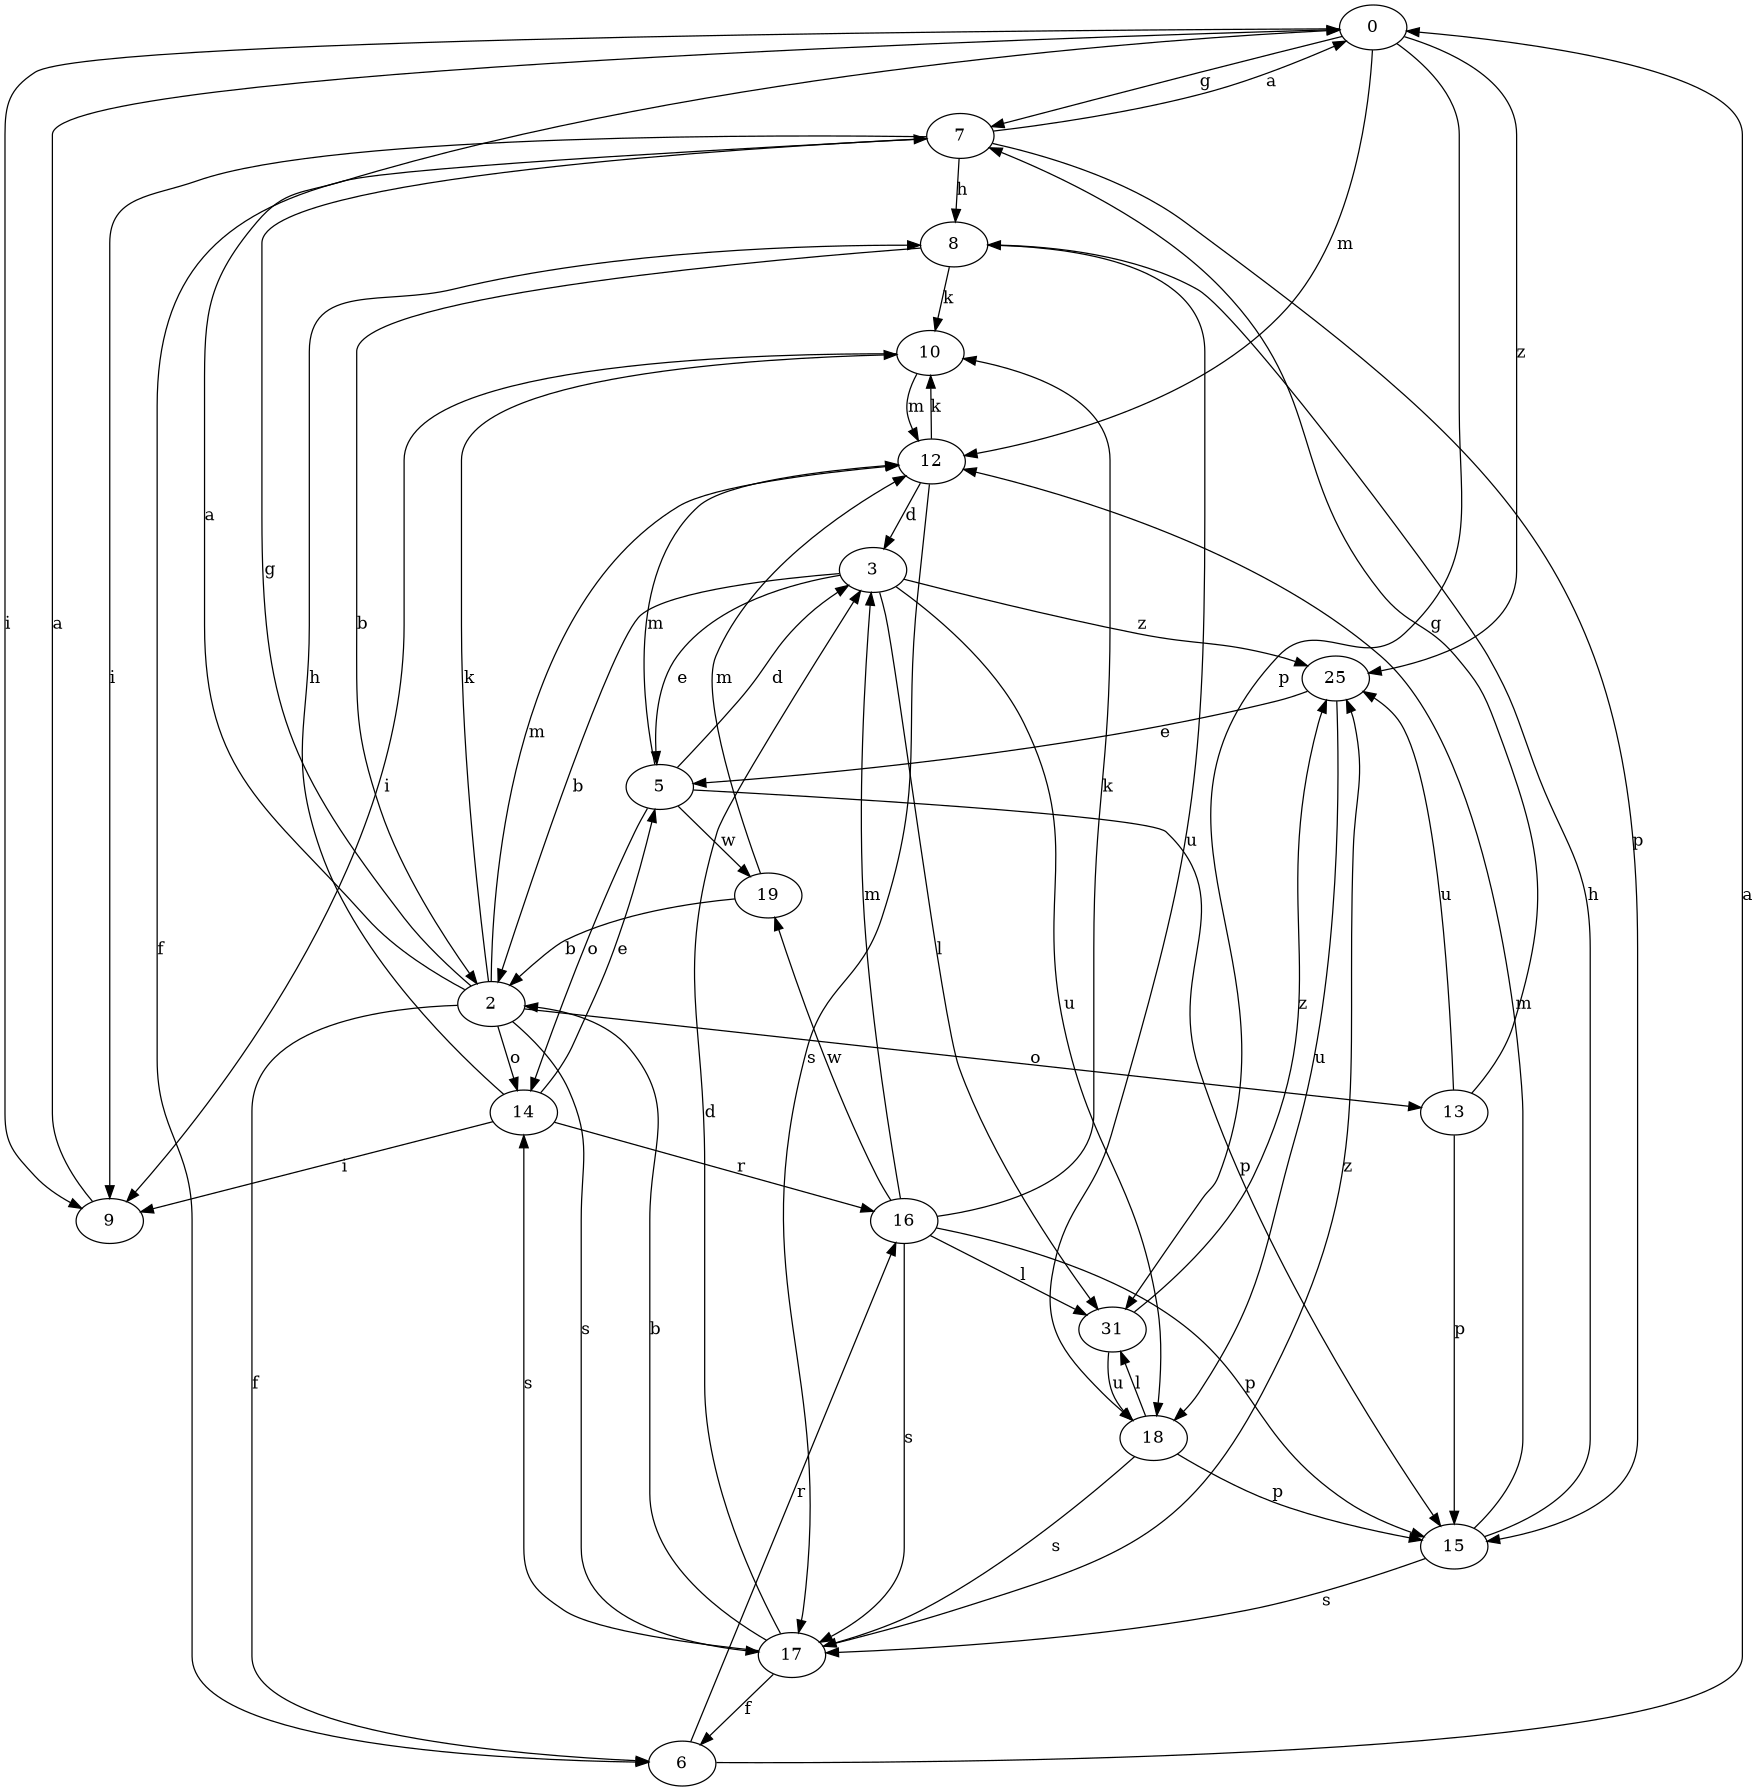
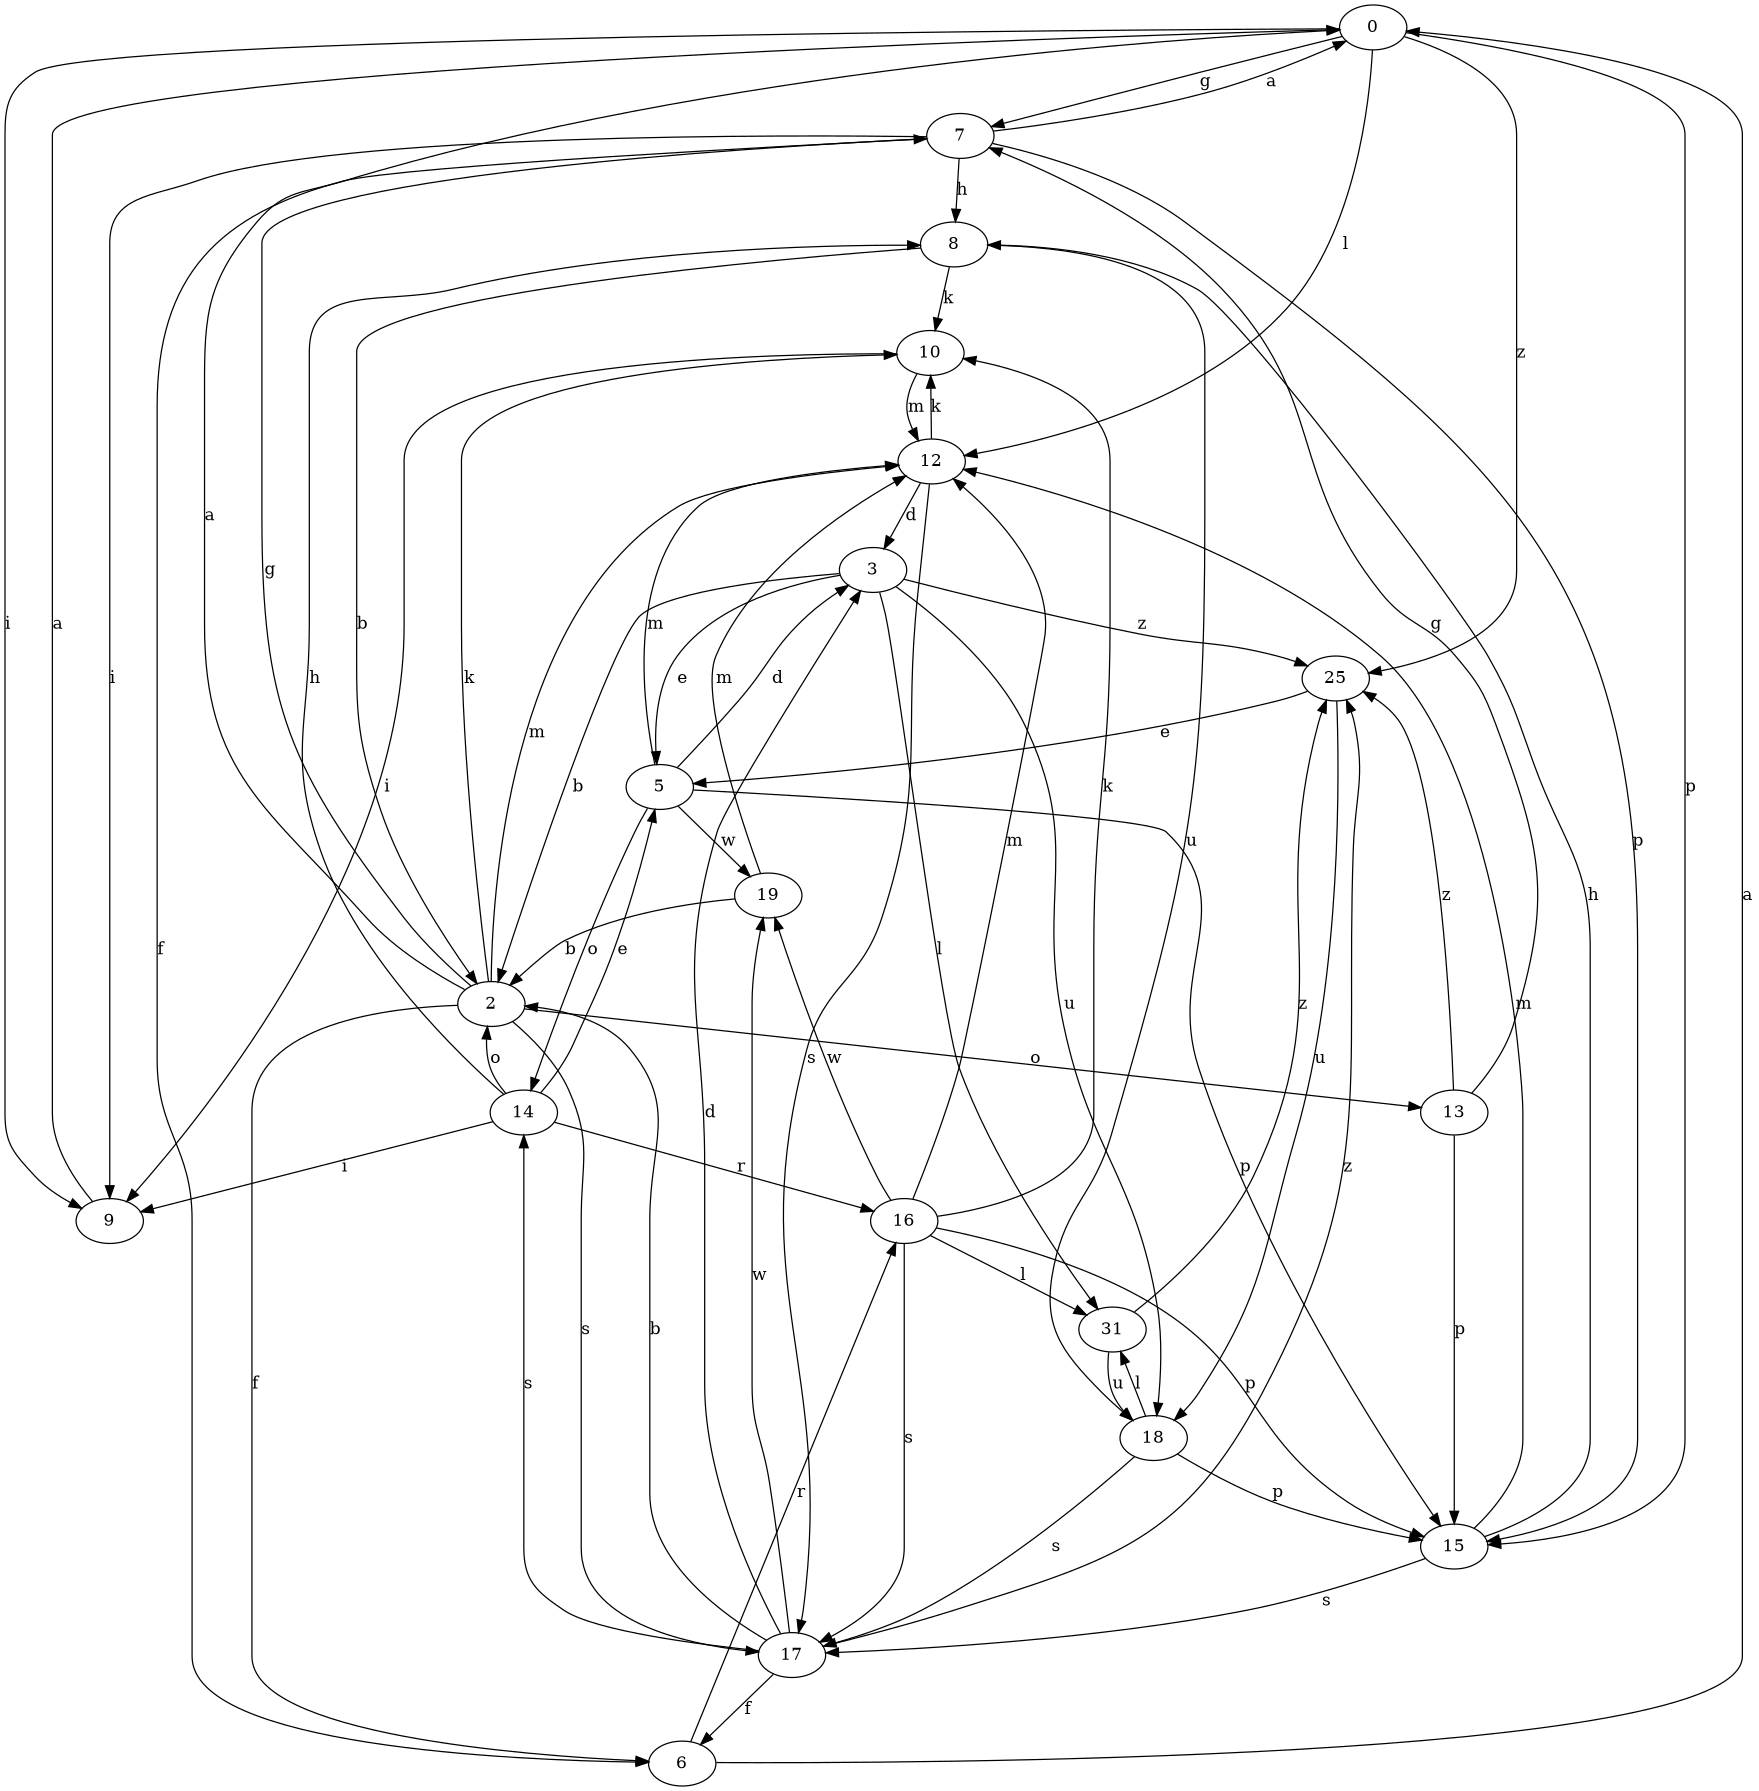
(1346, 244) -> (1346, 244)
(1310, 641) -> (1685, 749)
(1447, 896) -> (1447, 896)
(864, 903) -> (1007, 834)
(506, 1052) -> (490, 1068)
none -> (752, 1283)
